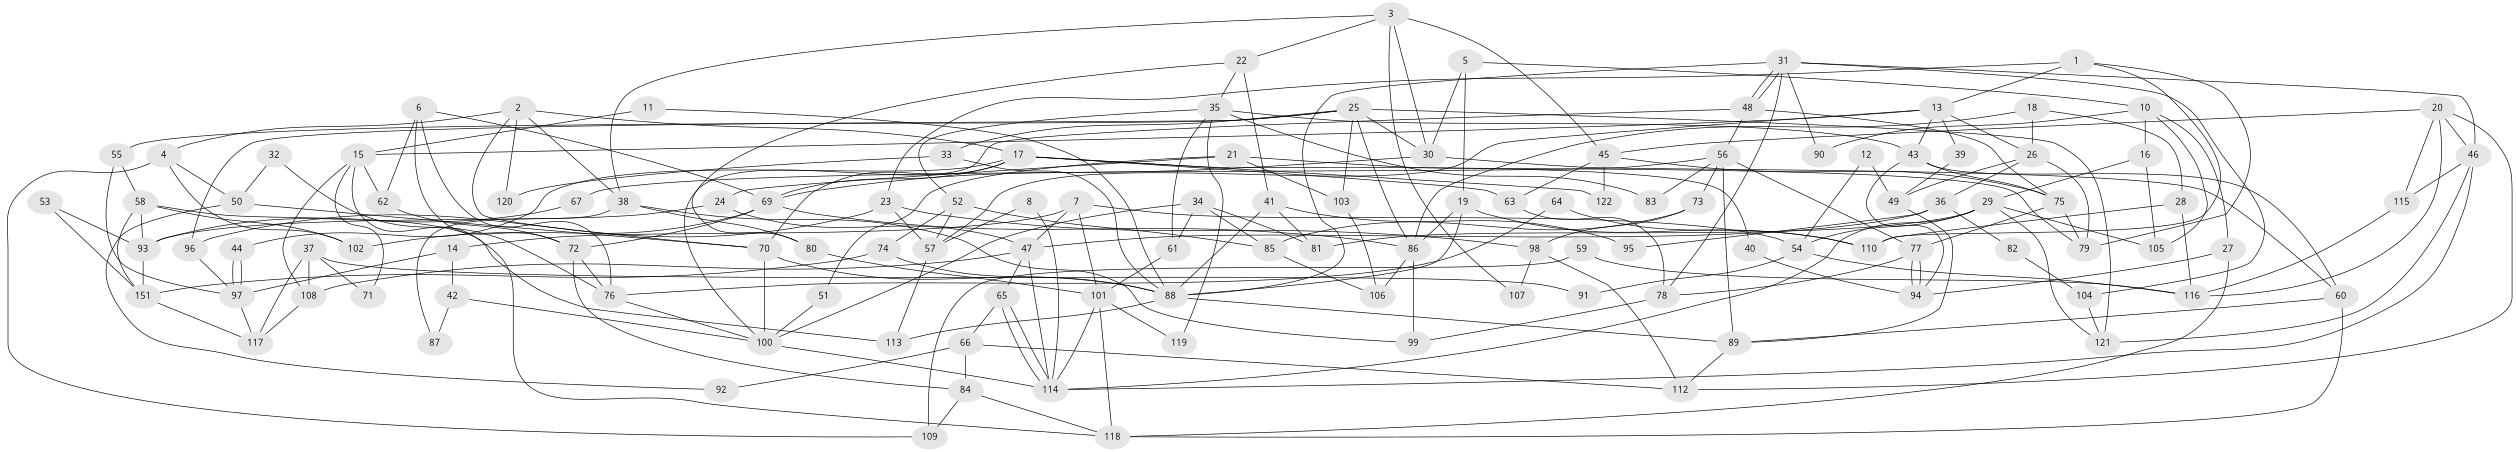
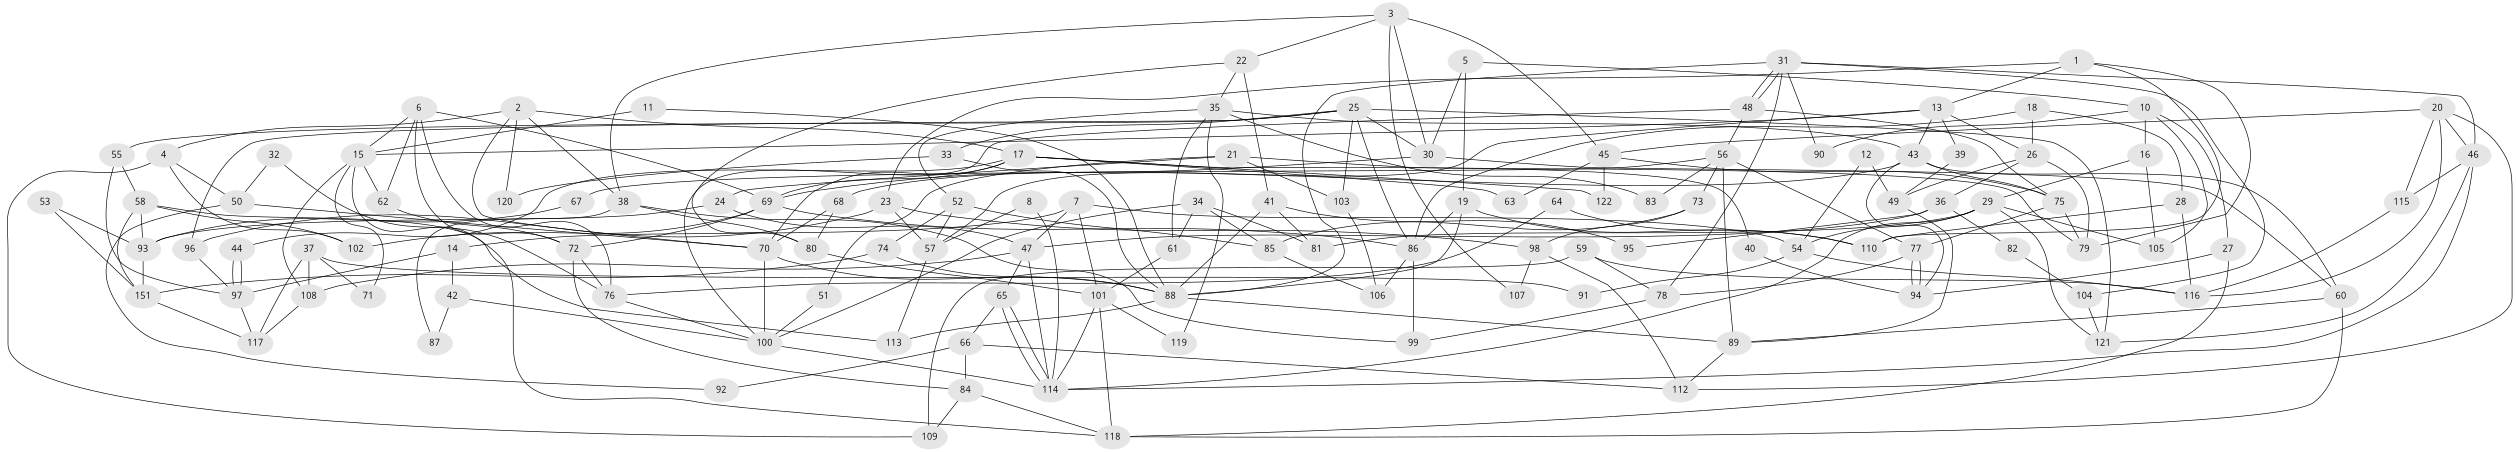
none -> (383, 136)
none -> (839, 202)
(1654, 240) -> (1622, 273)
